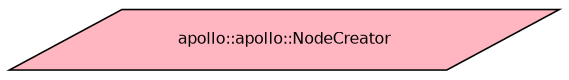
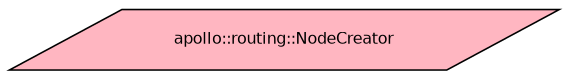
(284, 40) -> (284, 40)
